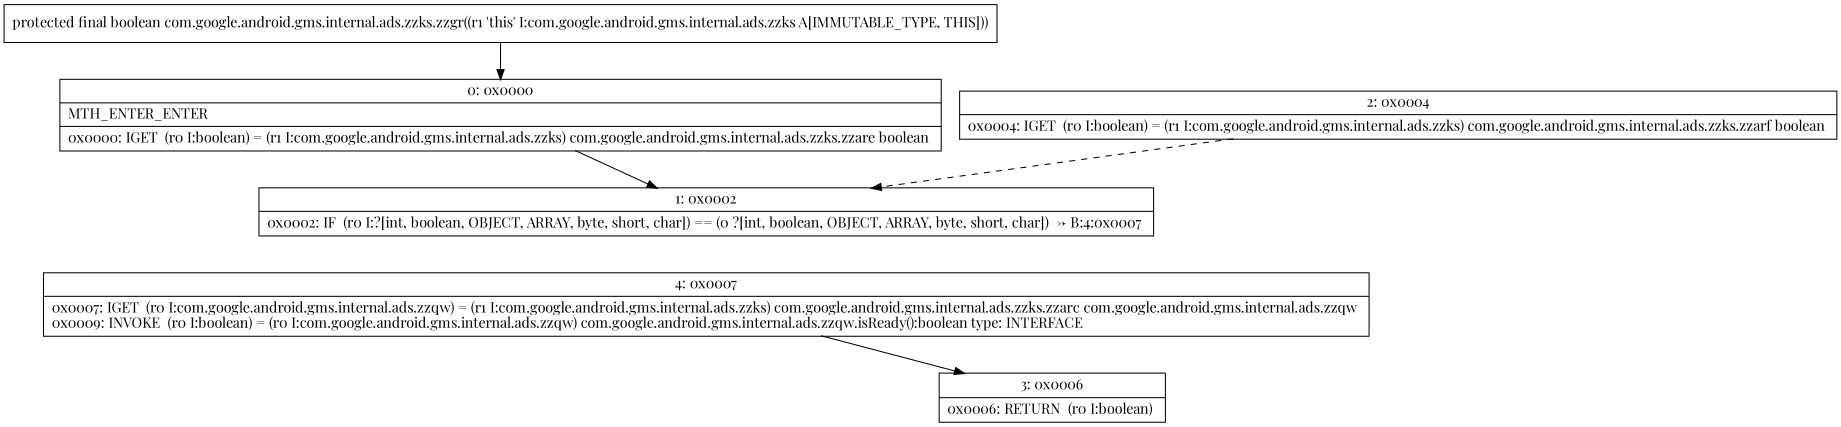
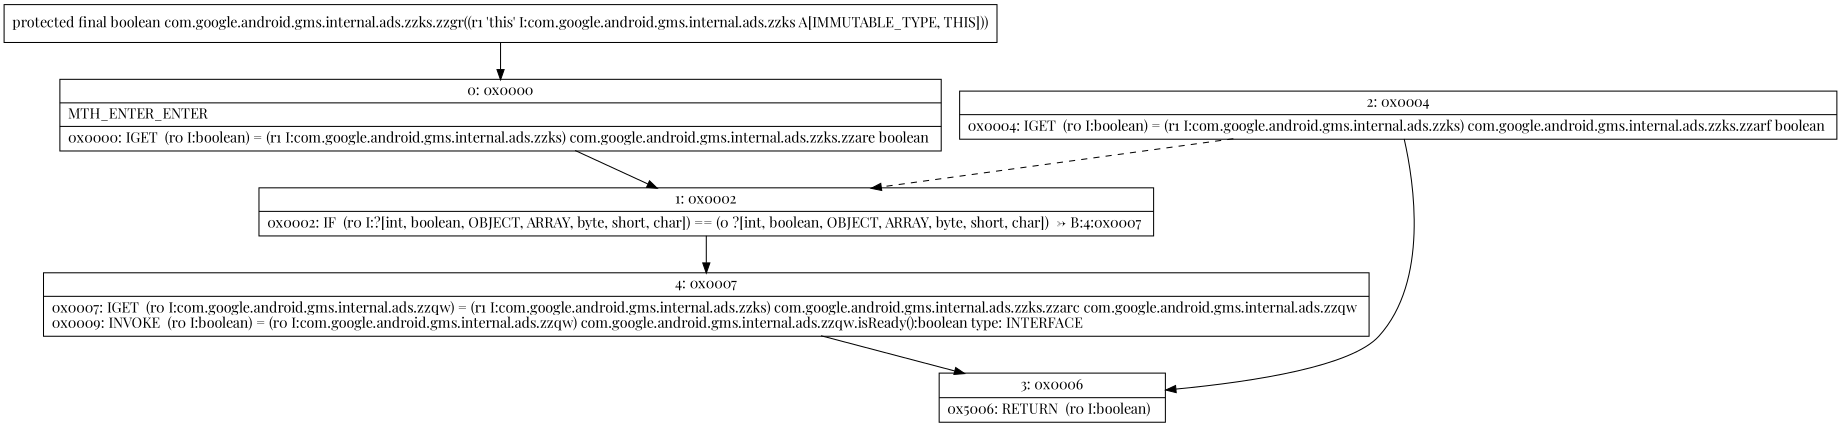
none -> (706, 249)
none -> (1376, 338)
(1052, 409) -> (1051, 409)
